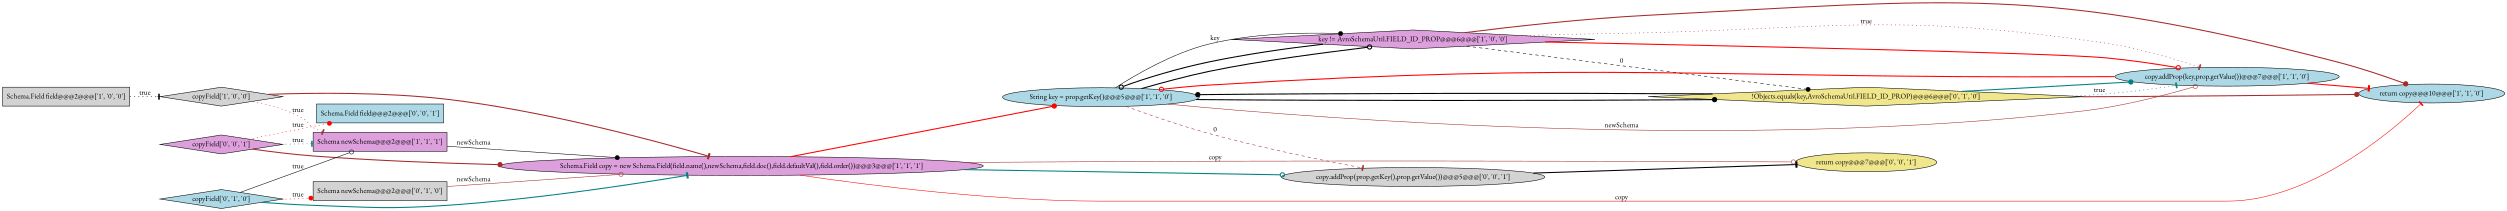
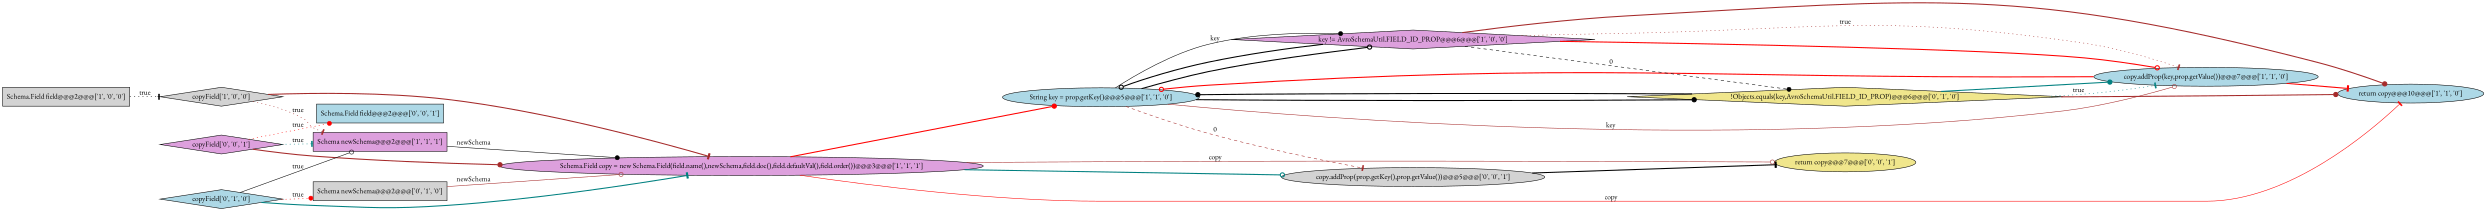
(1622, 125) -> (1611, 125)
